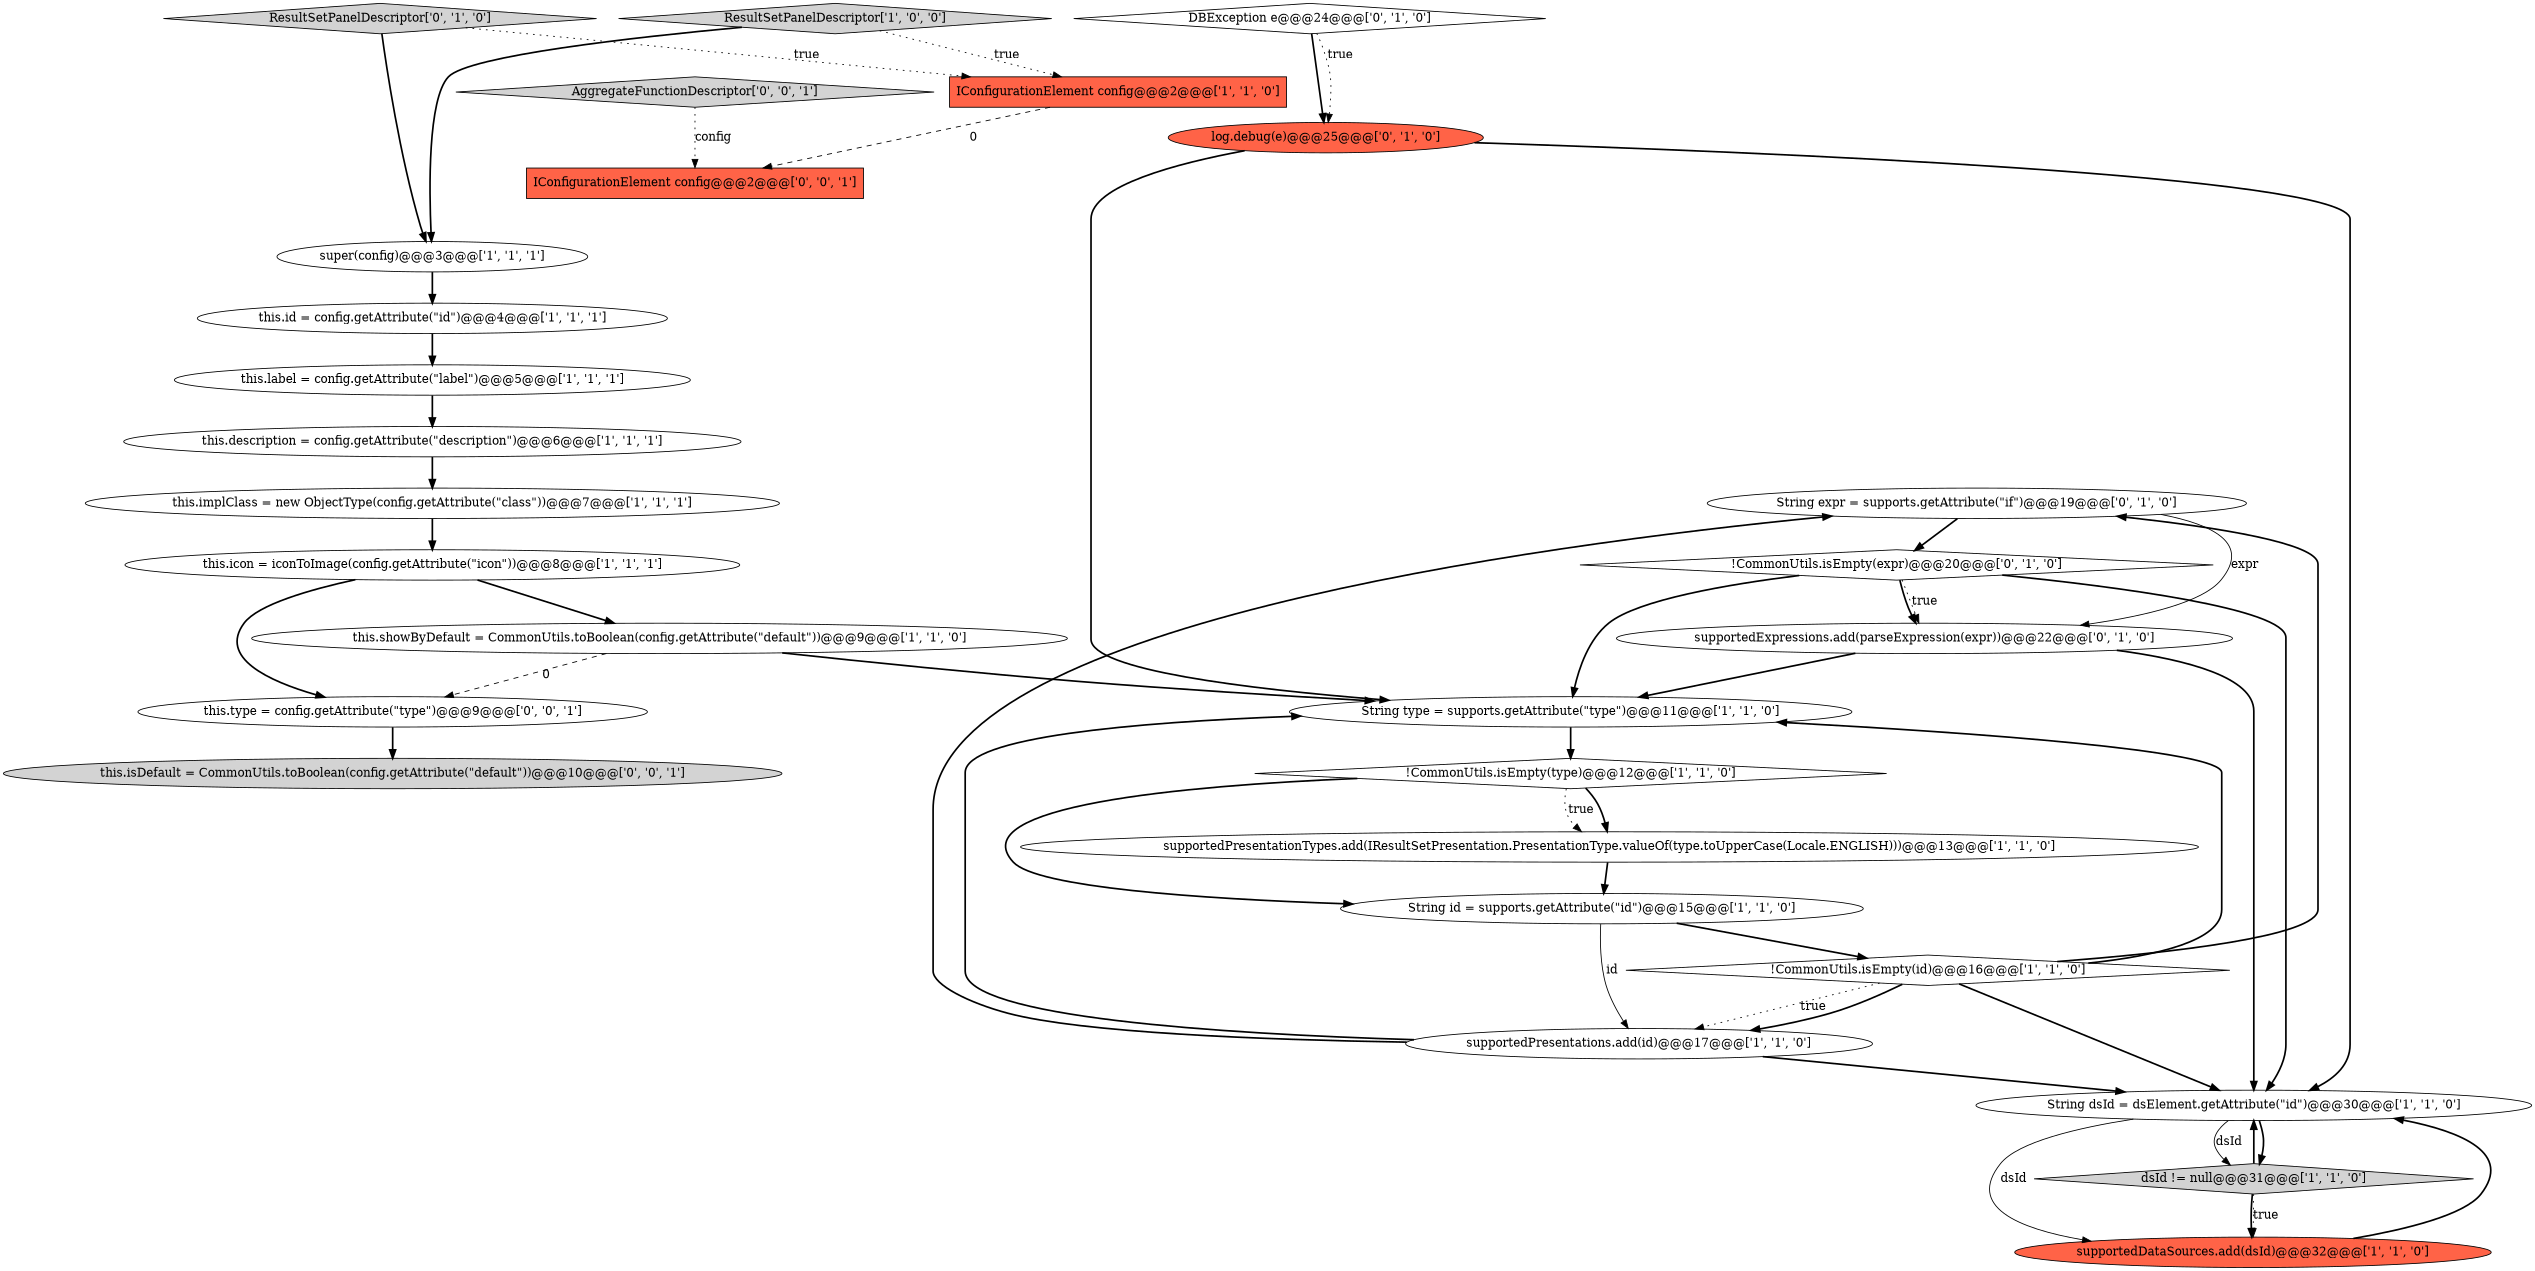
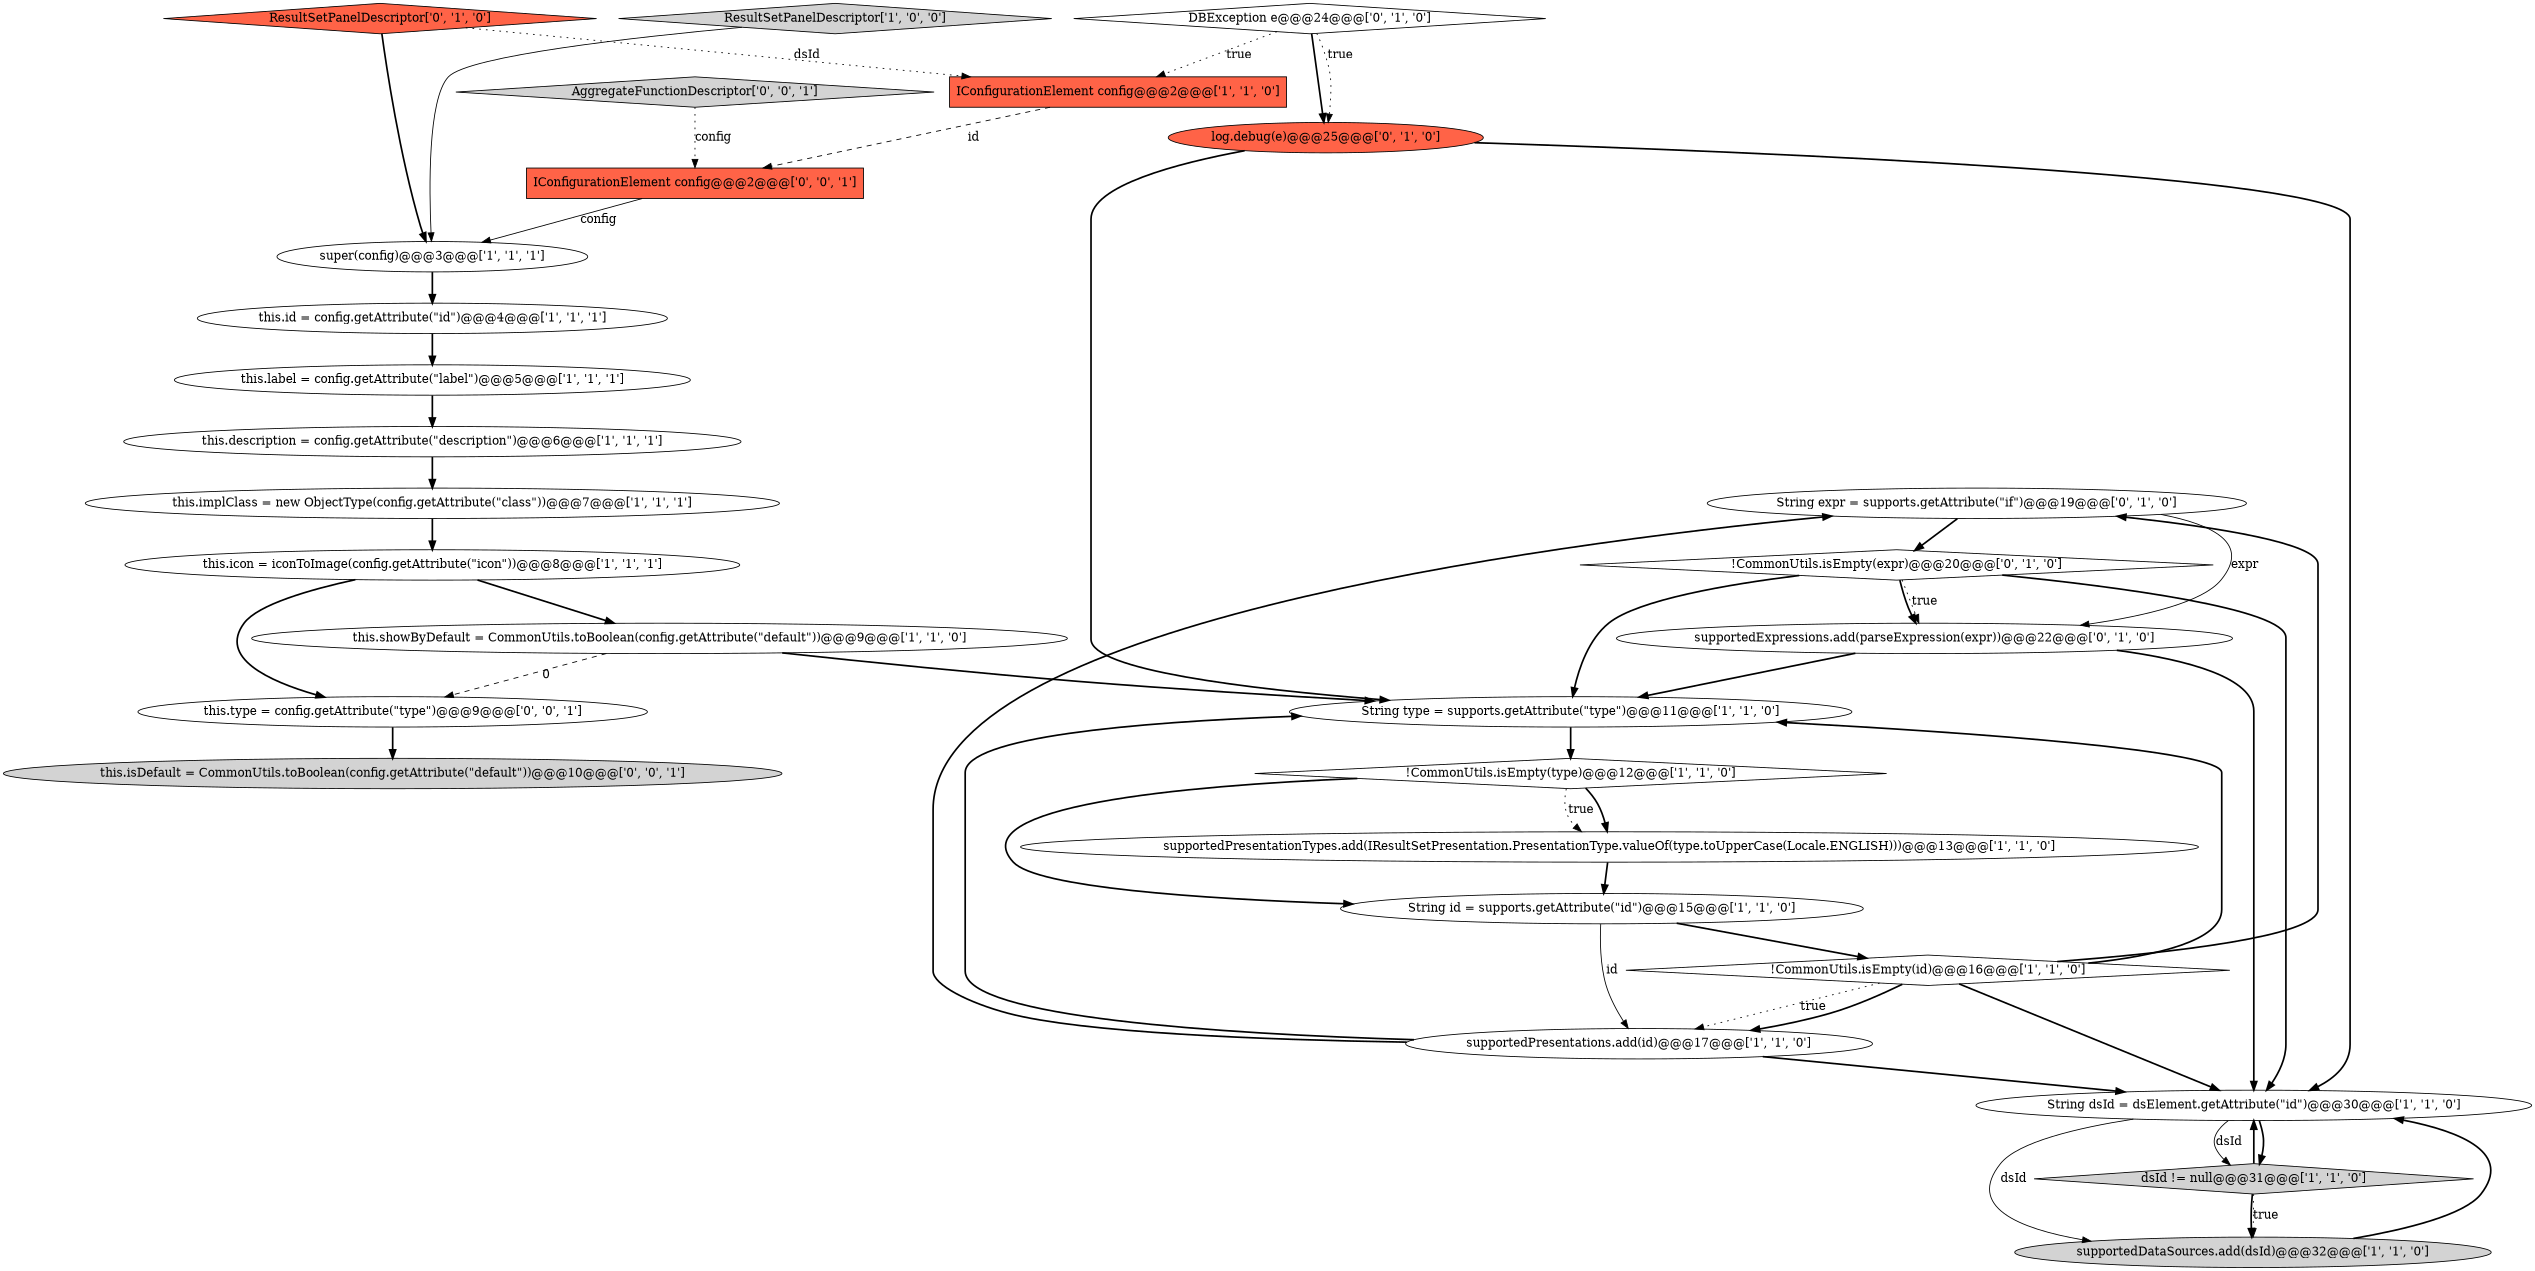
(380, 19) -> (380, 19)
(966, 53) -> (1221, 53)
(807, 55) -> (807, 55)
(515, 56) -> (515, 56)
(974, 138) -> (974, 138)
none -> (566, 219)
(2253, 1252) -> (2253, 1252)
